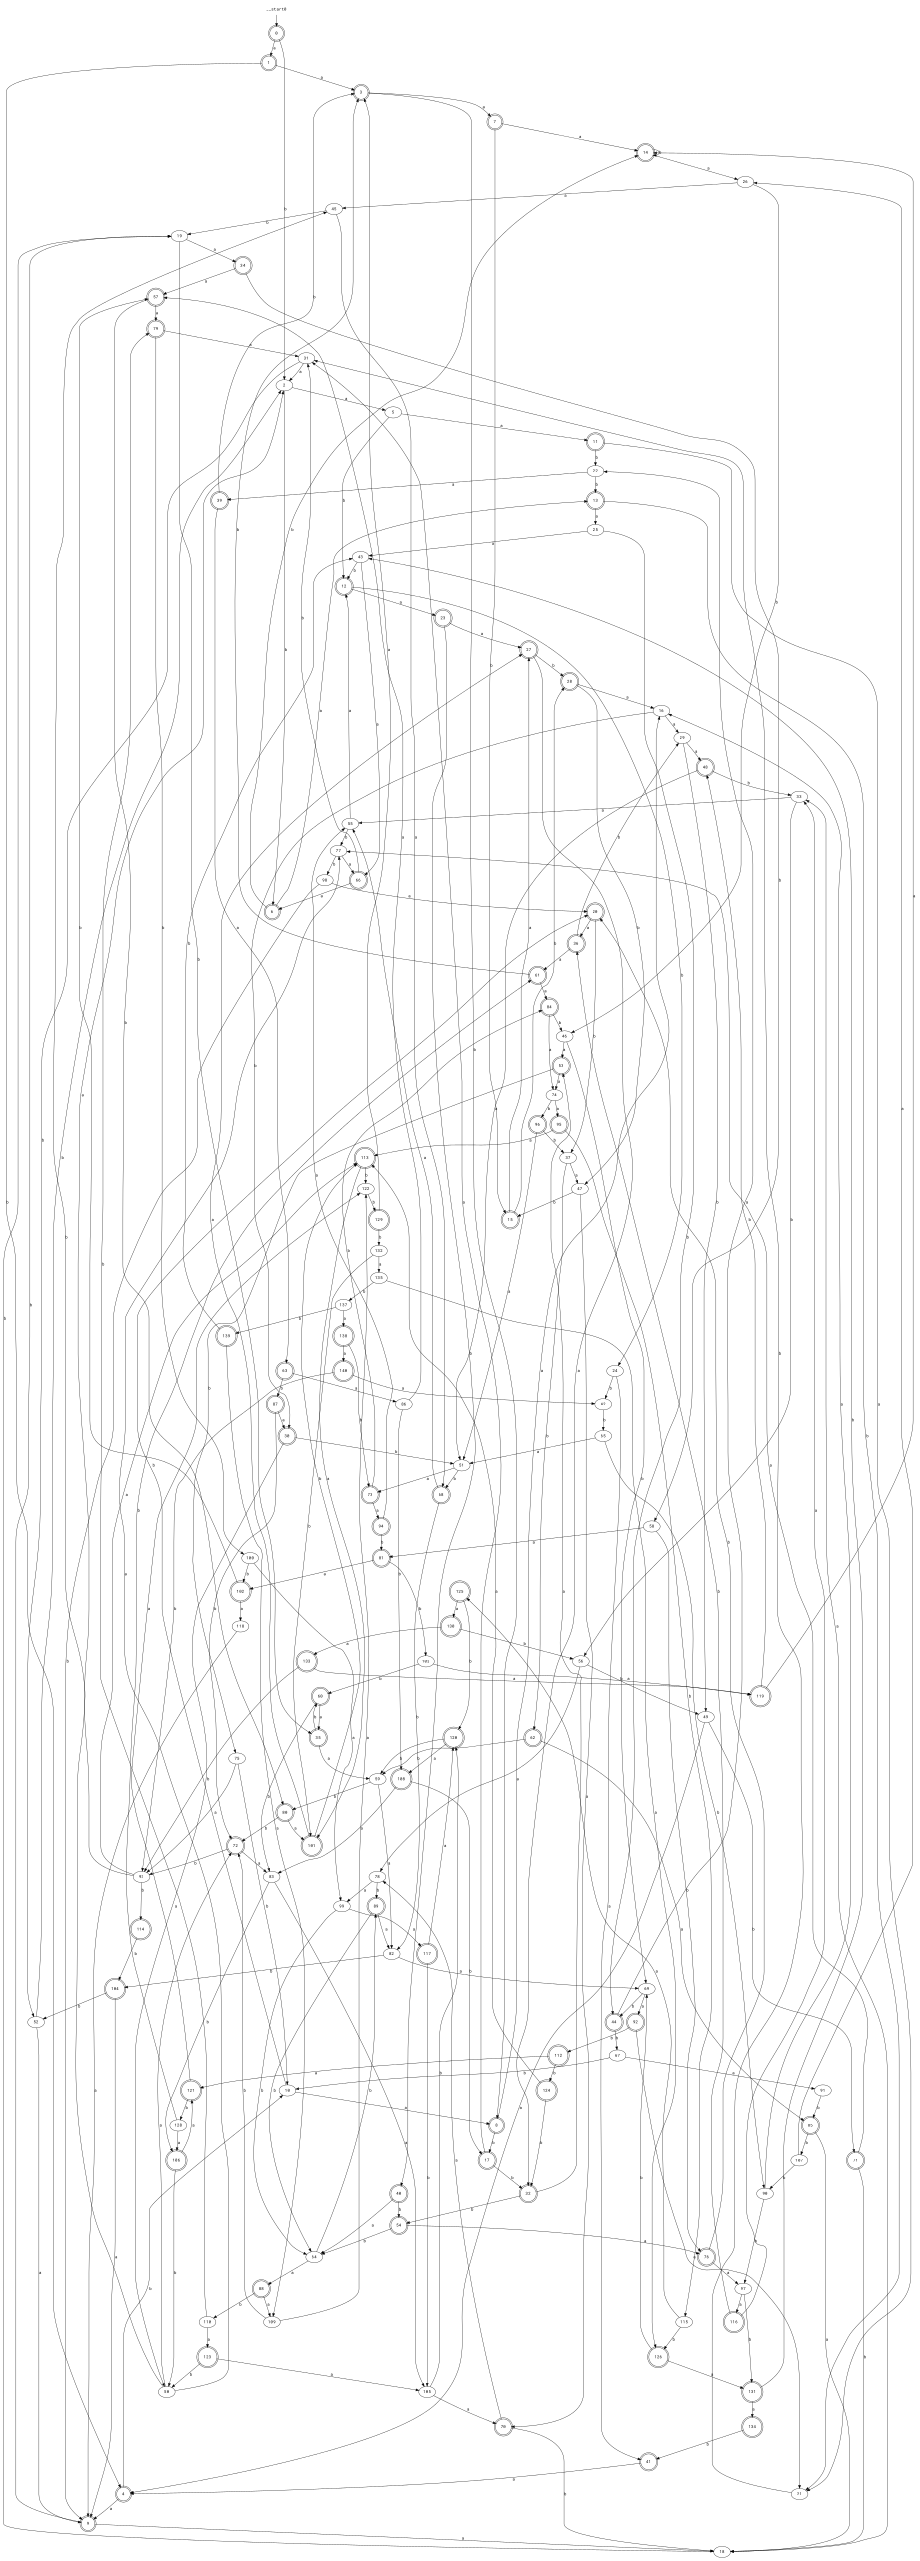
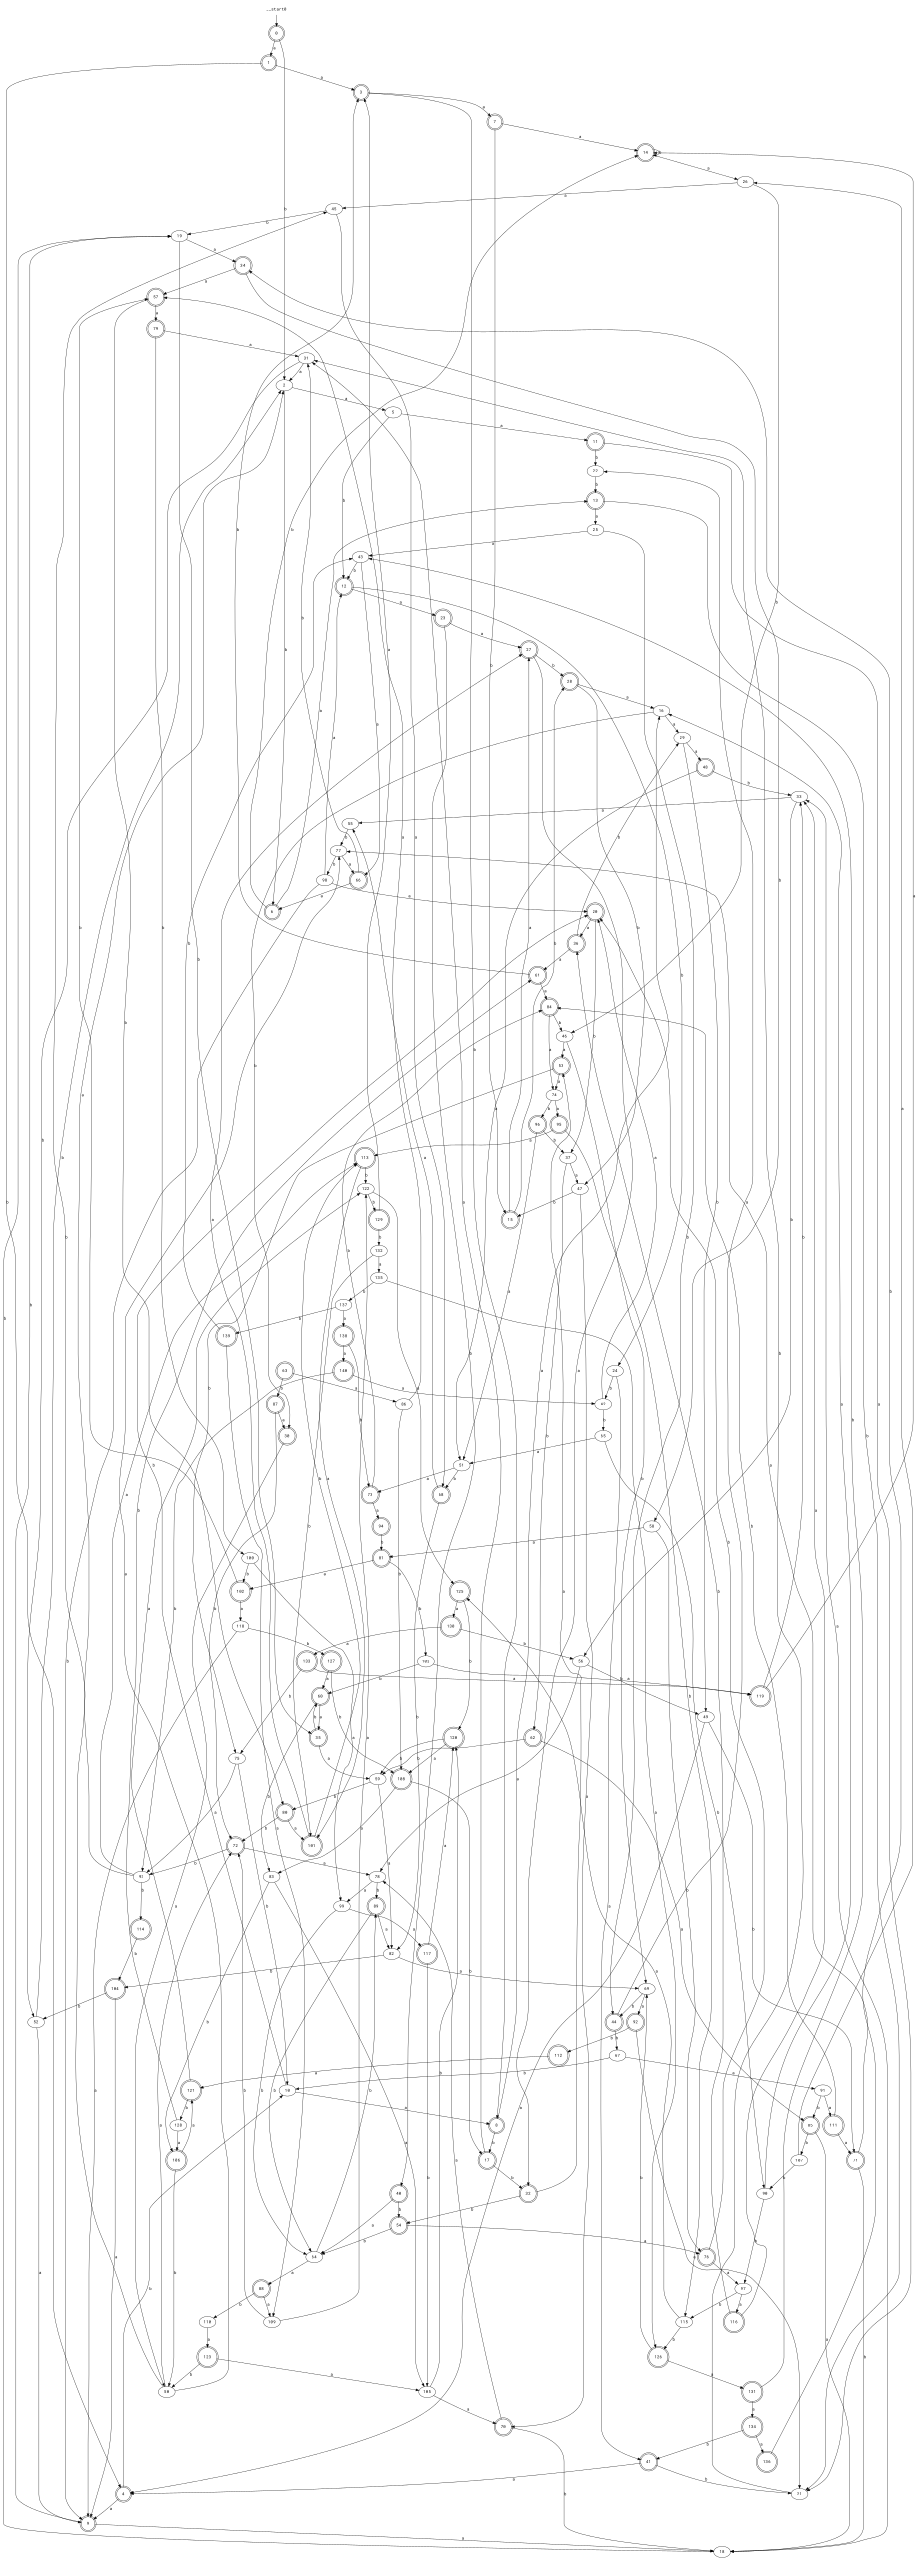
(220, 501) -> none
(349, 708) -> (333, 736)
none -> (654, 1163)
(316, 1177) -> none
(755, 1254) -> (802, 1249)
(102, 1330) -> none
none -> (415, 1384)
(373, 1450) -> none
none -> (331, 1661)
(213, 1760) -> (273, 1708)
(253, 1861) -> (299, 1860)
(547, 2090) -> none
none -> (833, 2125)
(749, 2337) -> (715, 2305)
none -> (767, 2462)
none -> (721, 2485)
